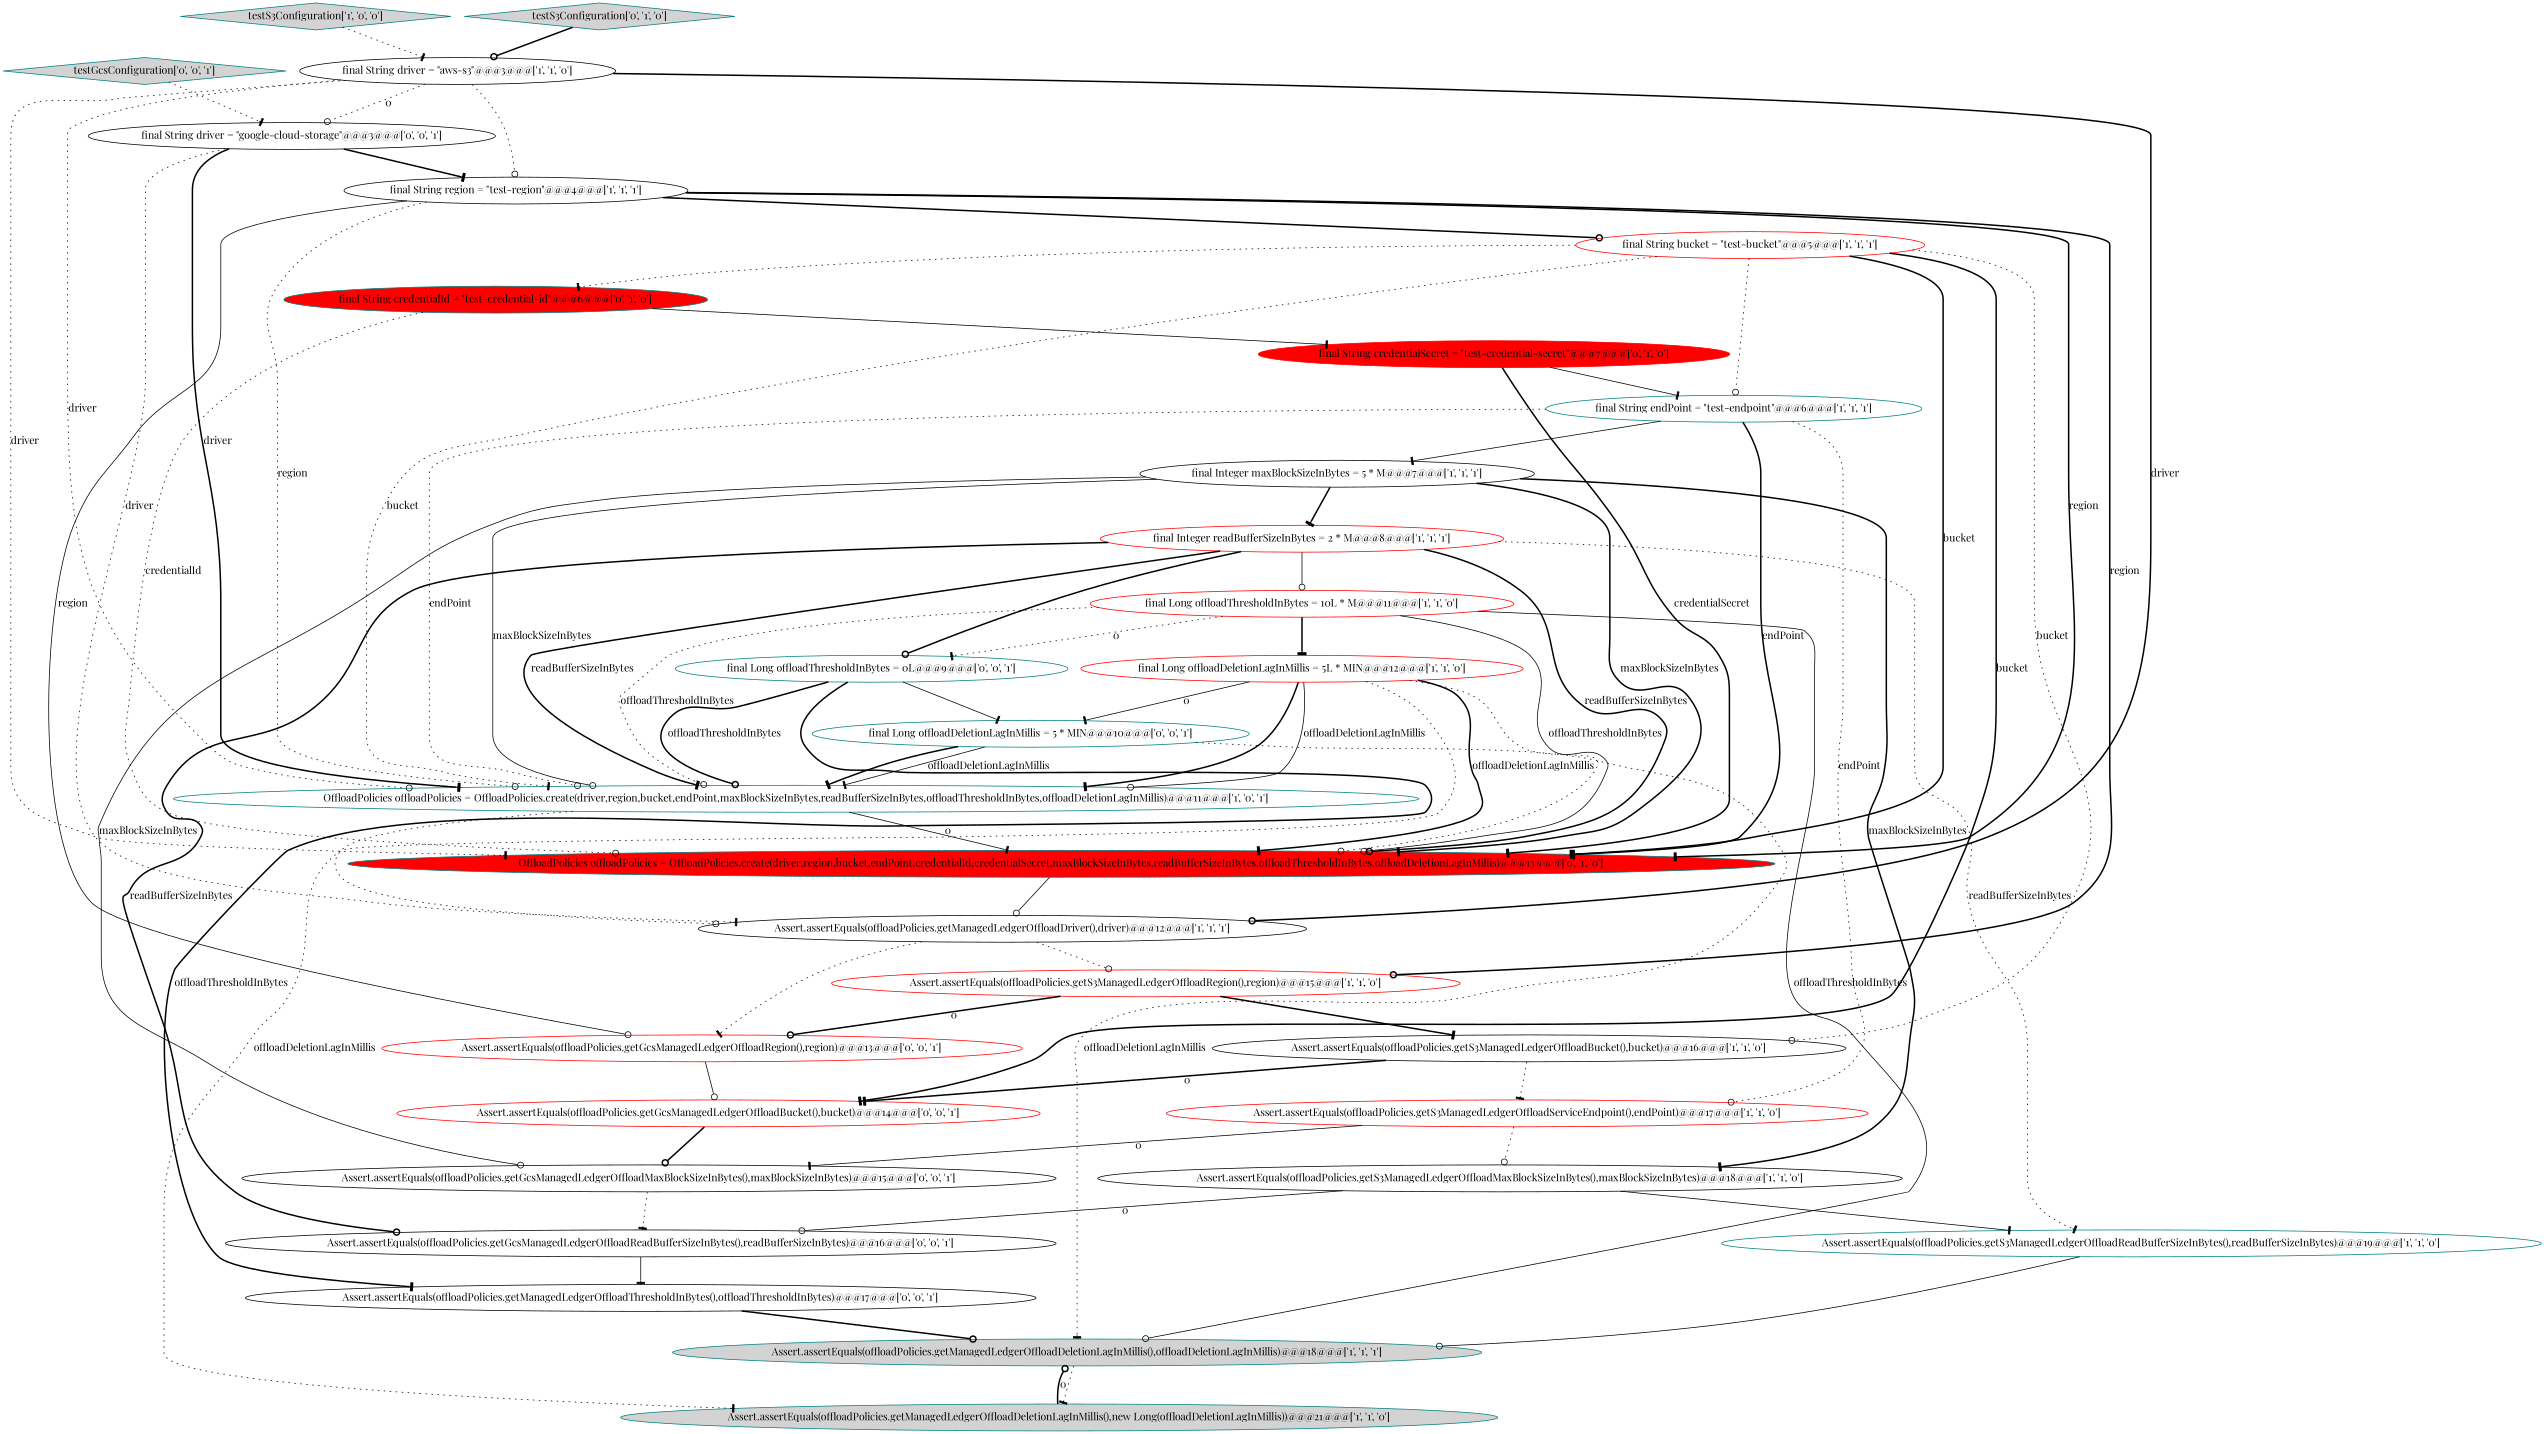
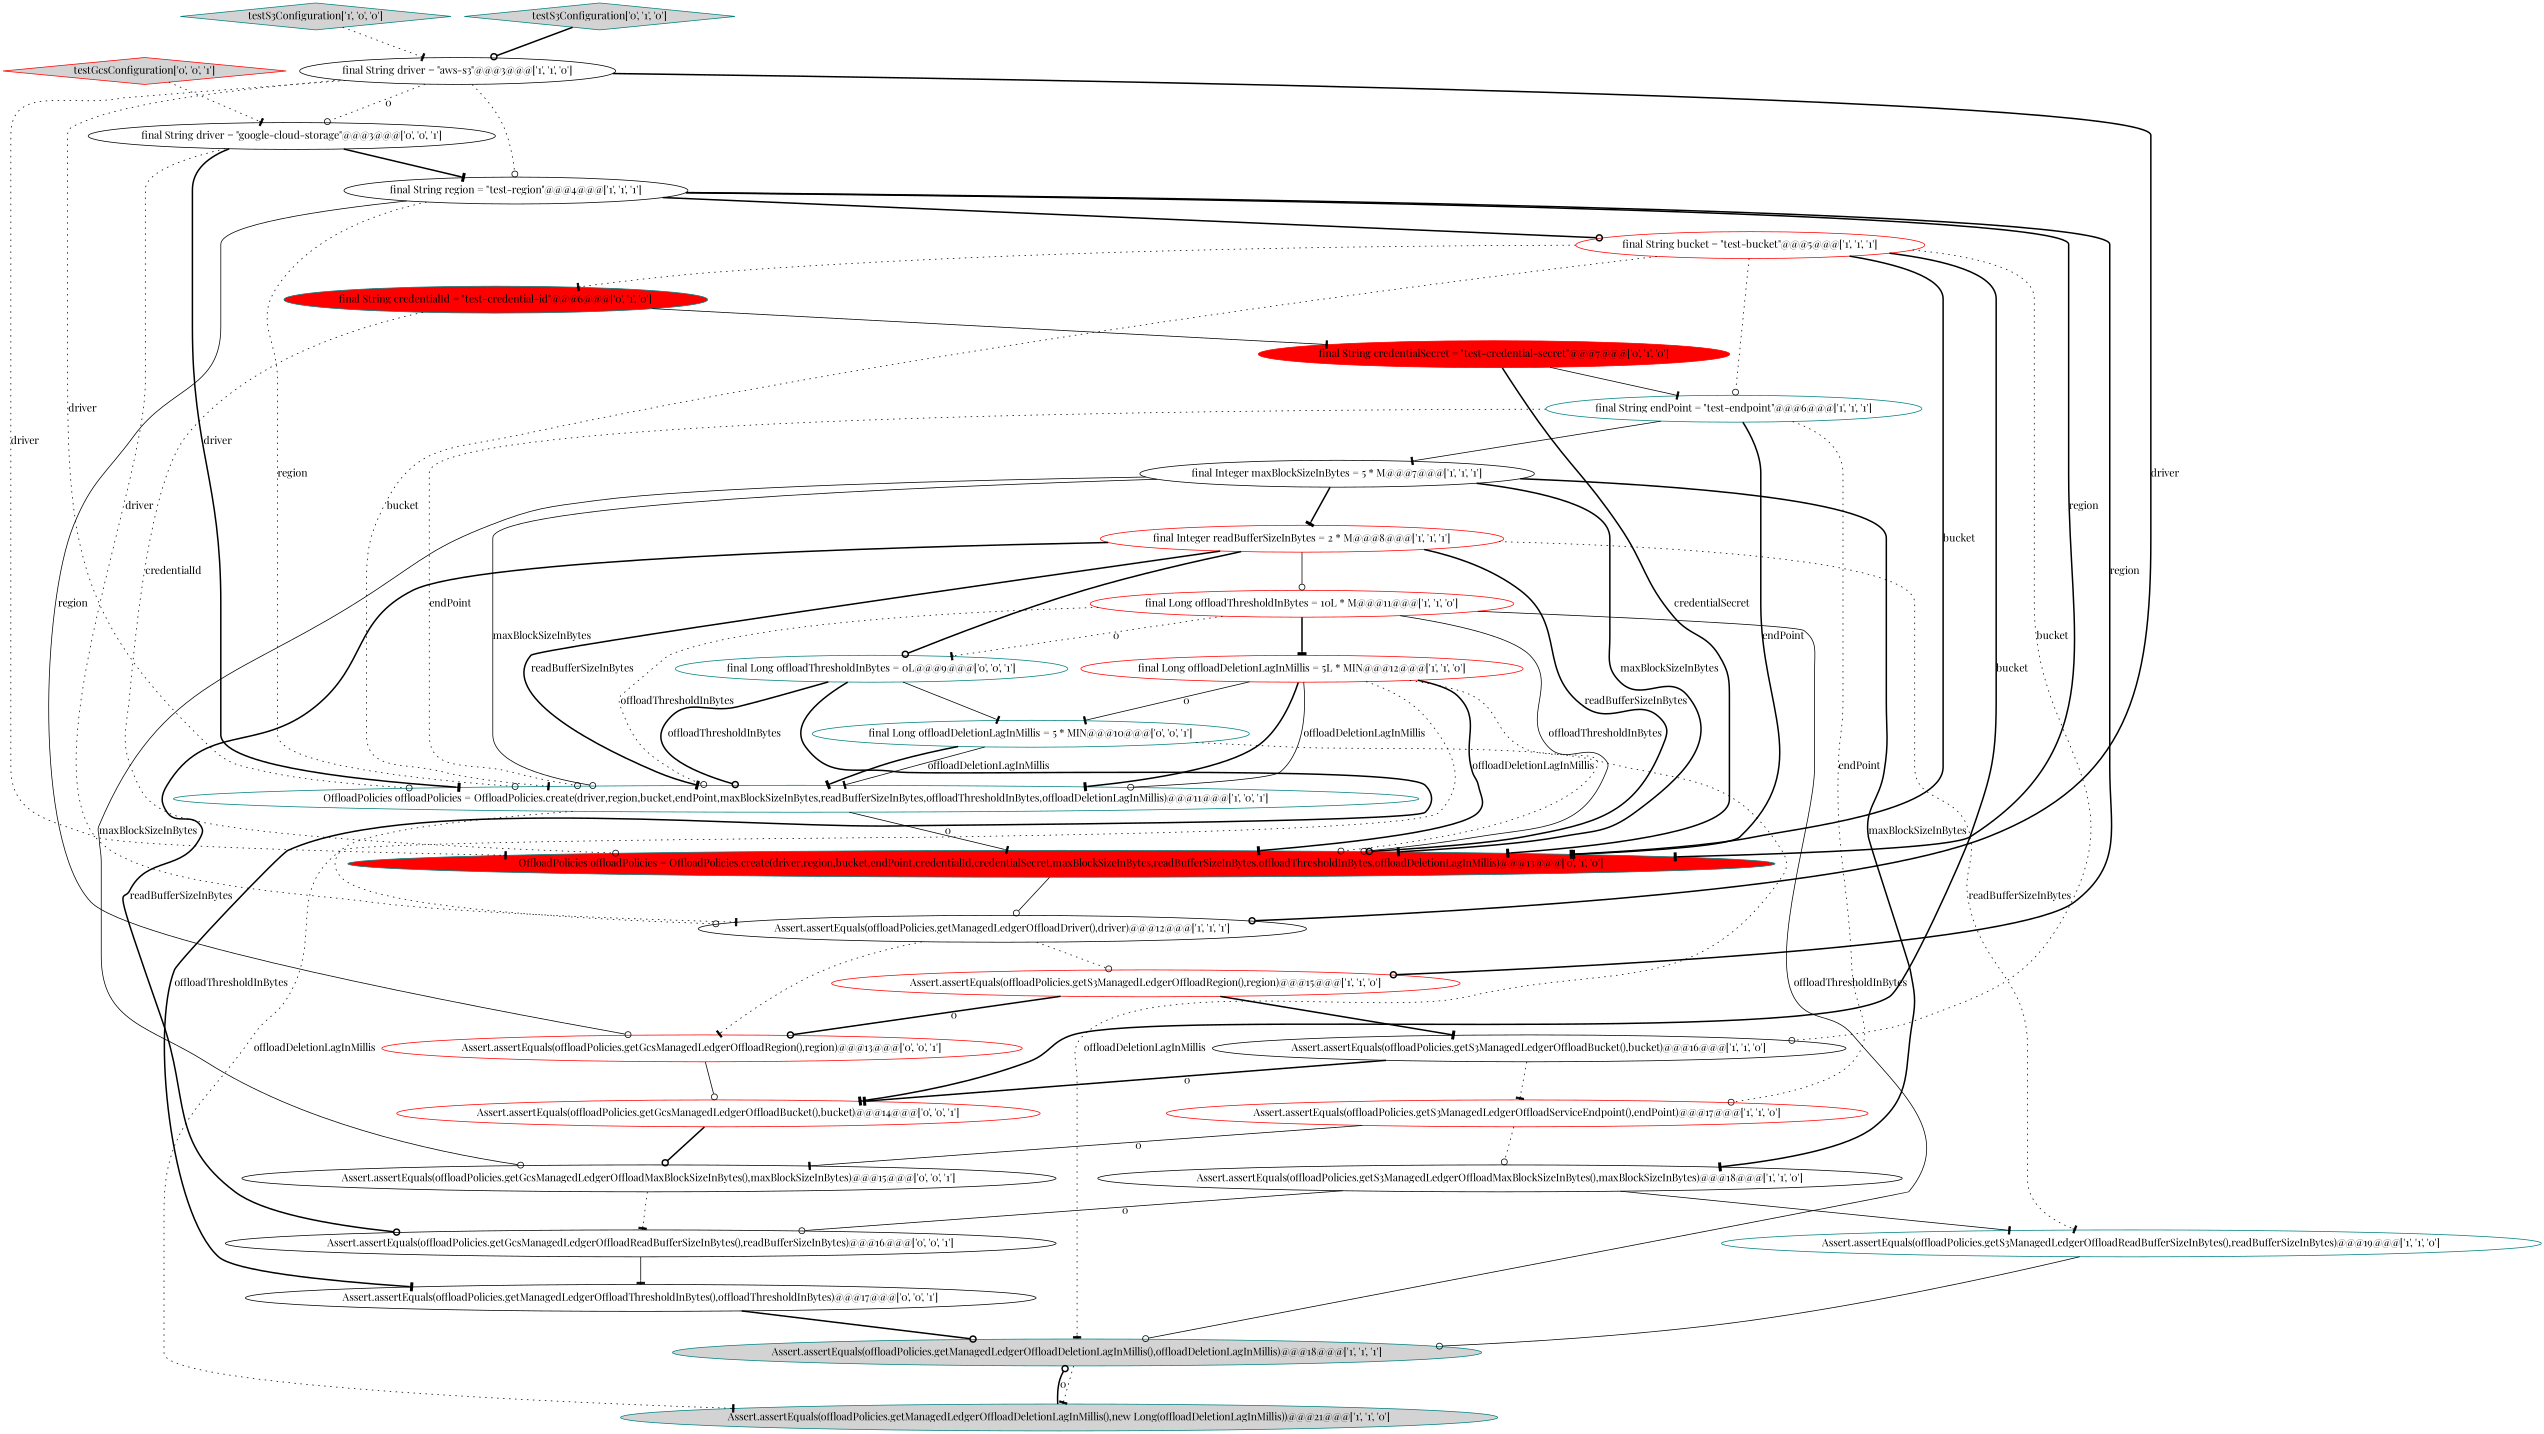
(145, 71) -> (145, 71)
